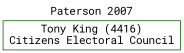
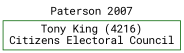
(92, 35) -> (92, 35)
